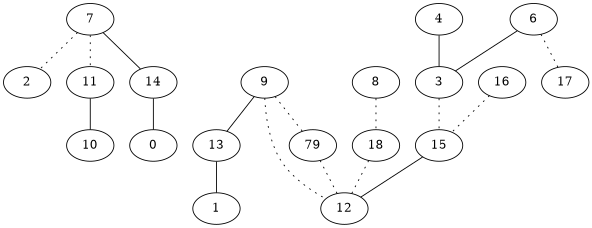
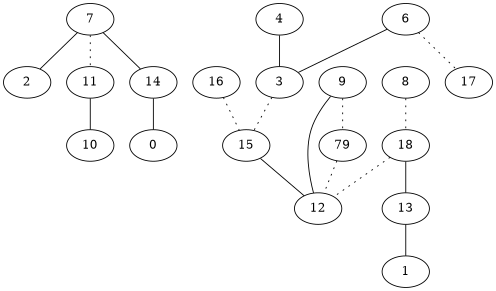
(59, 51) -> (59, 51)
(241, 114) -> (406, 177)
(280, 158) -> (309, 142)
